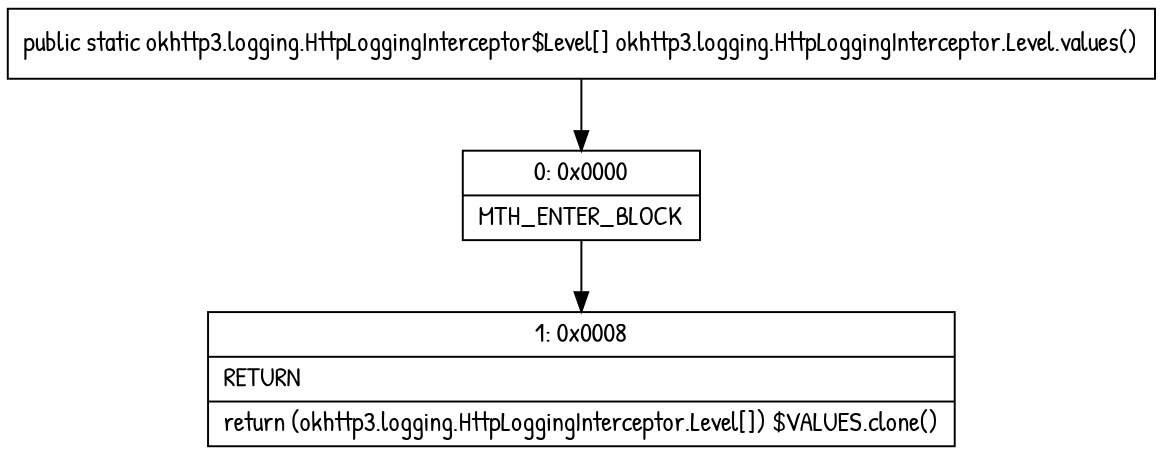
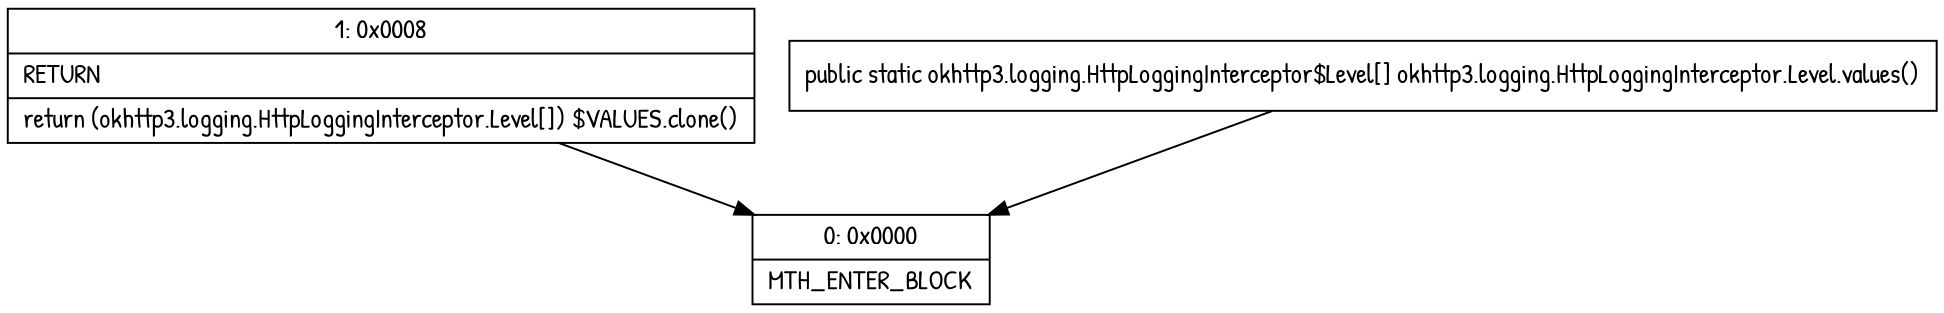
(581, 266) -> (647, 175)
